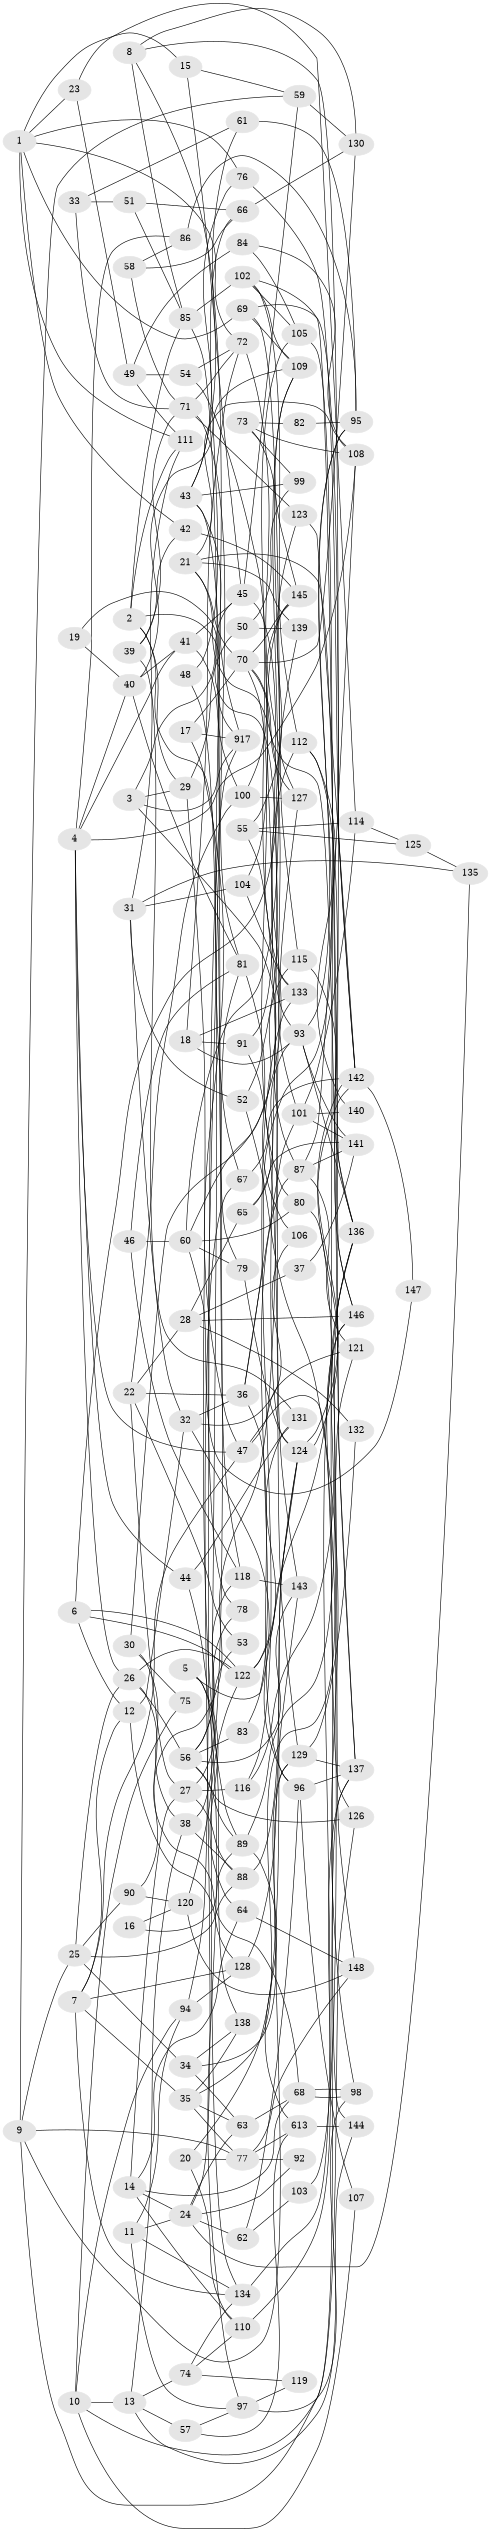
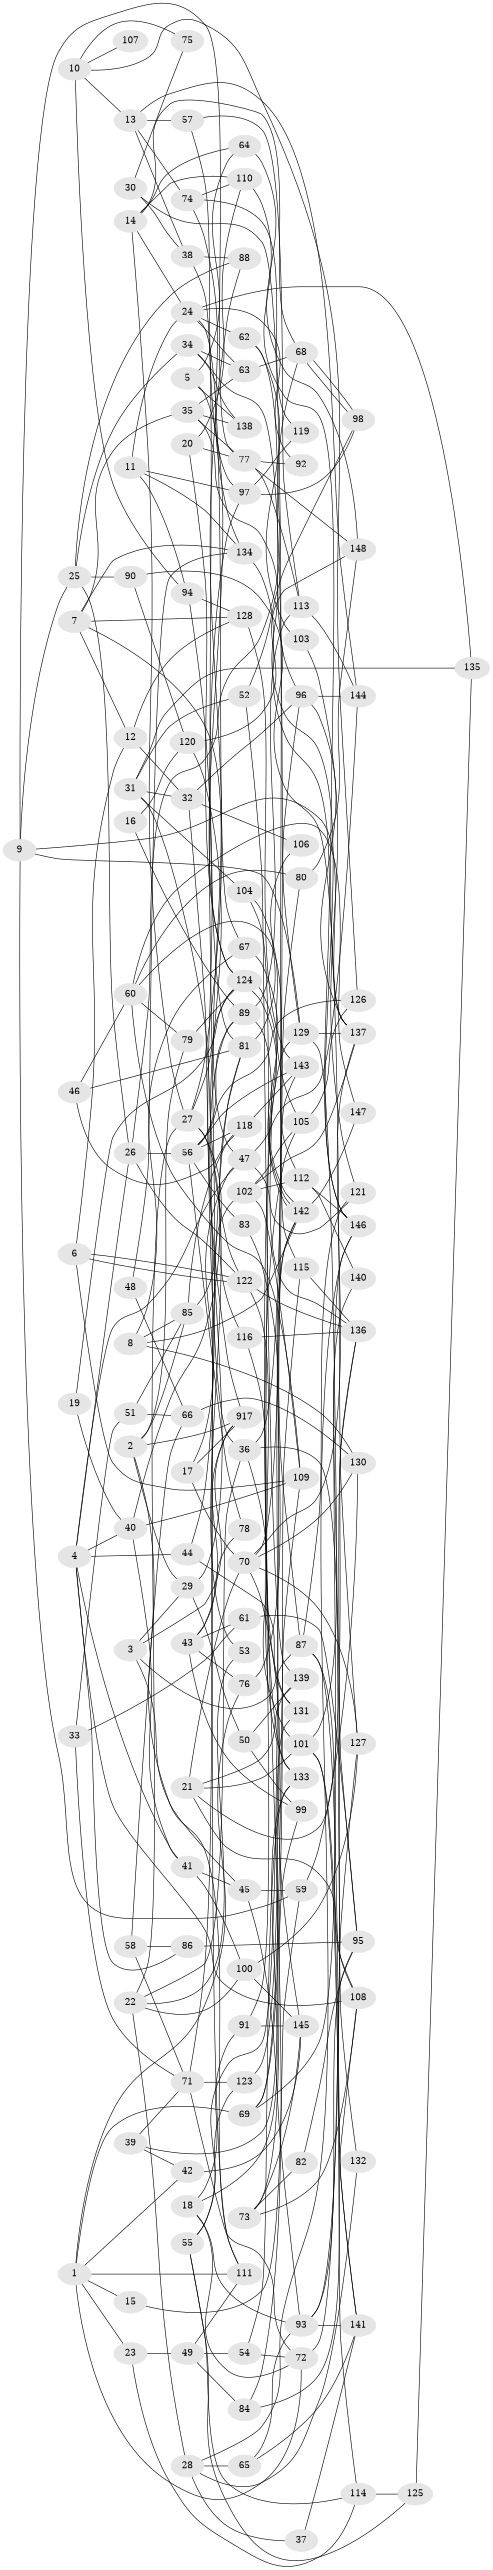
(203, 204) -> none
(279, 1668) -> (212, 1049)
(316, 1996) -> (329, 696)
(299, 2126) -> (301, 607)
